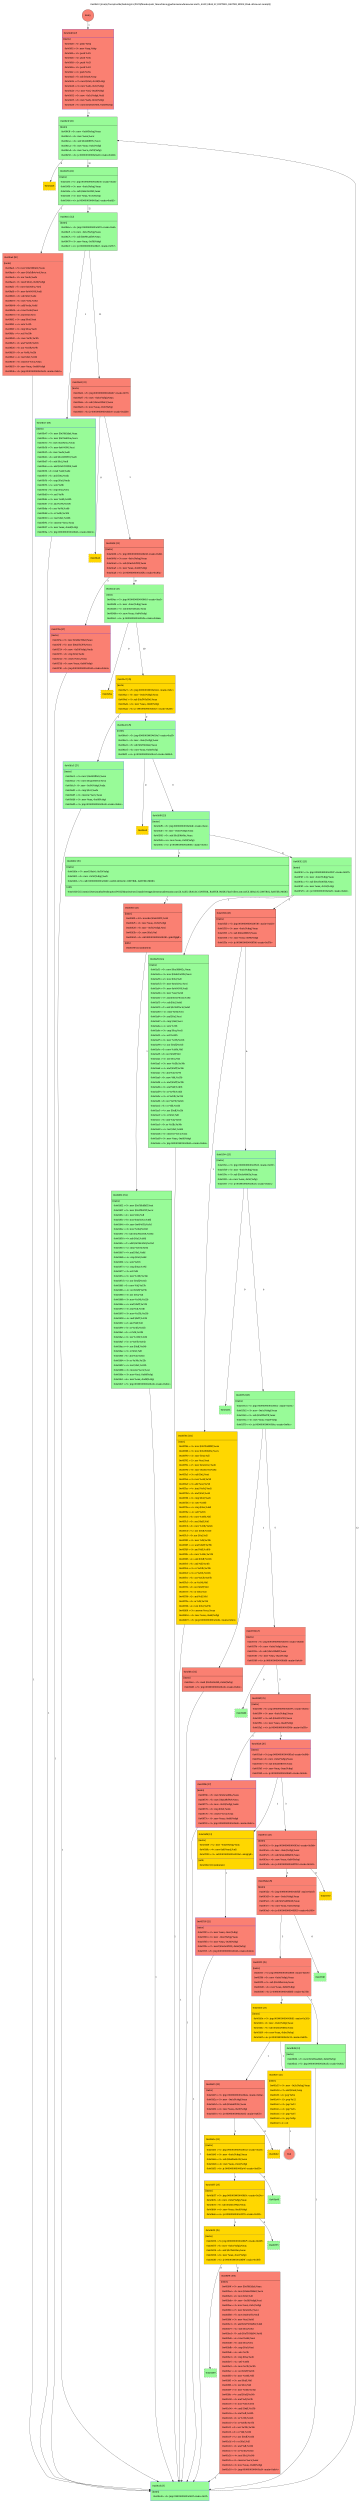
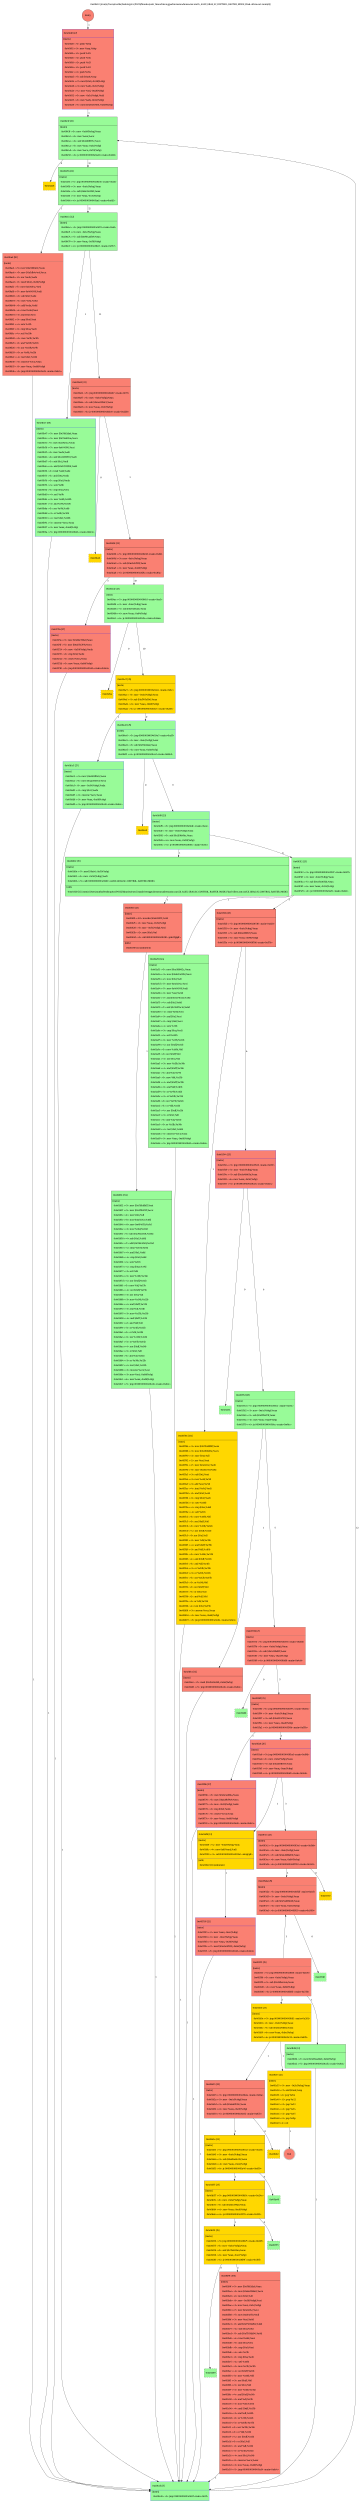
(246, 1169) -> (246, 1169)
(280, 1936) -> (284, 1937)
